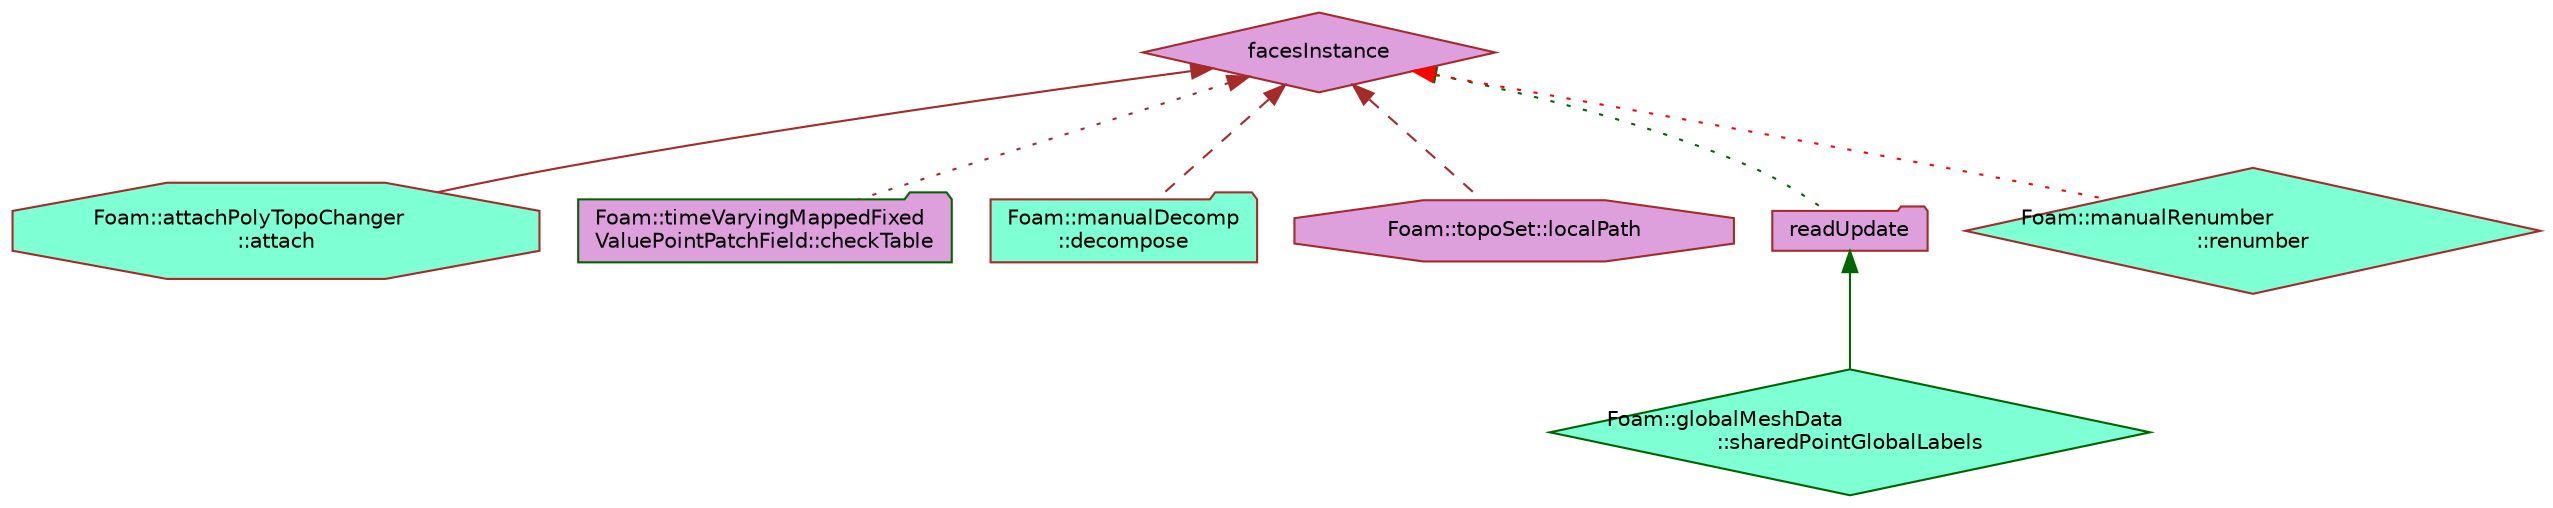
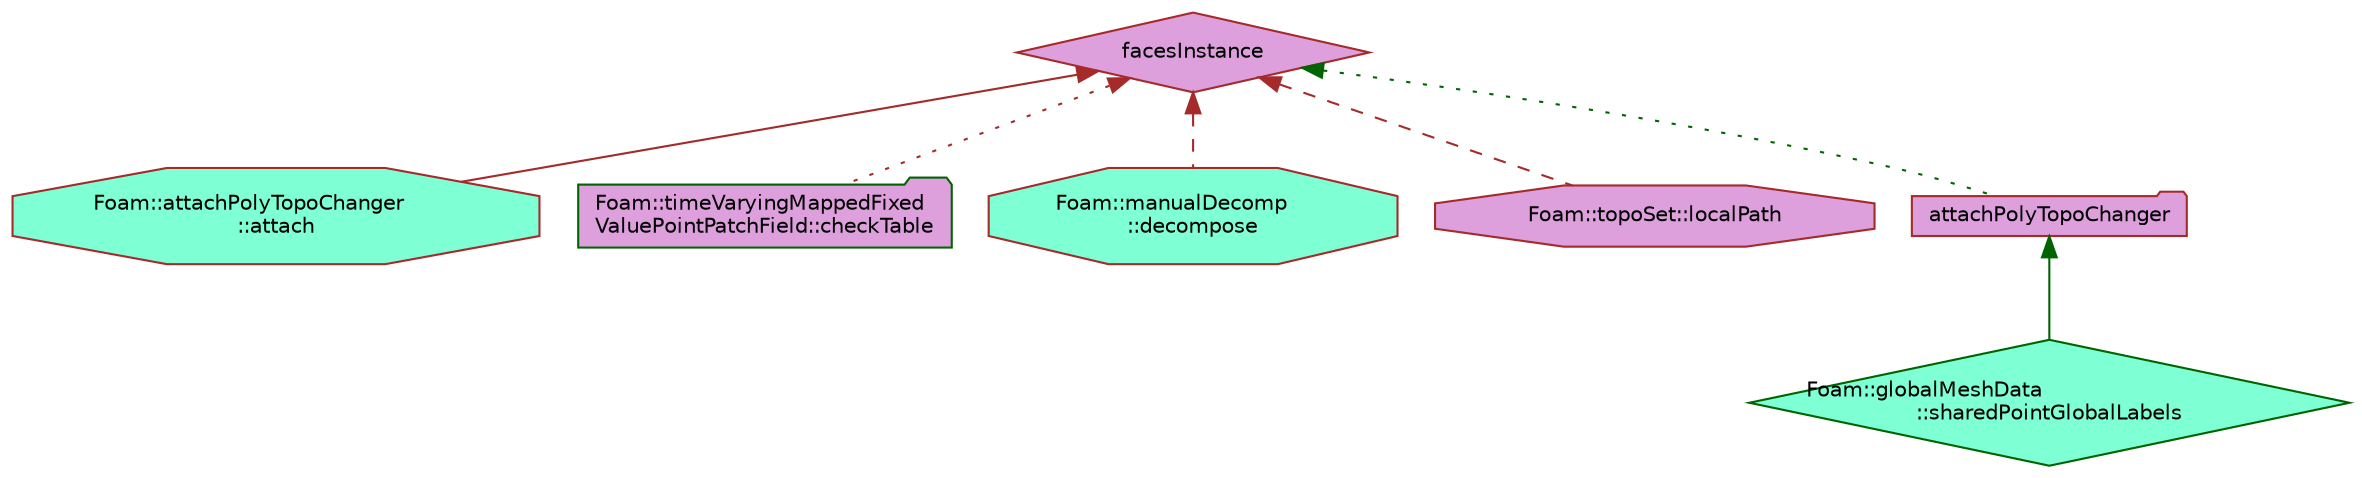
(1124, 231) -> (1193, 216)
(1850, 231) -> (2049, 216)
(2253, 231) -> none
